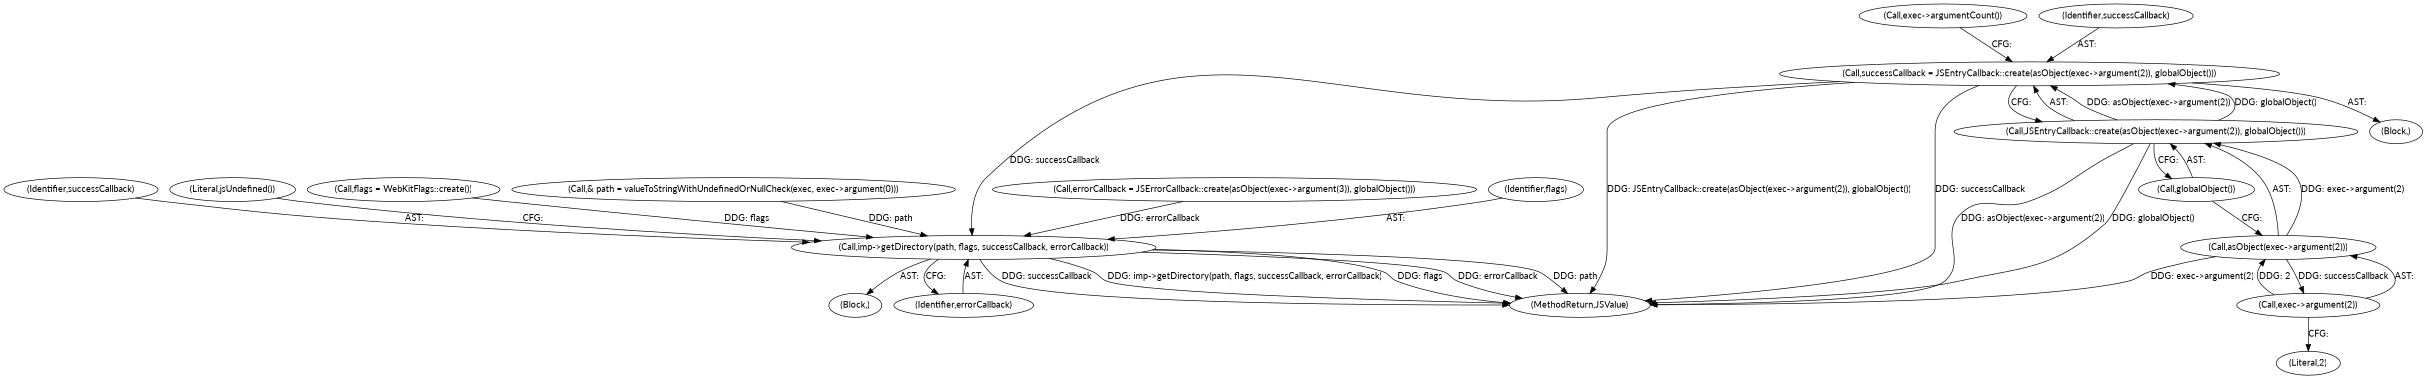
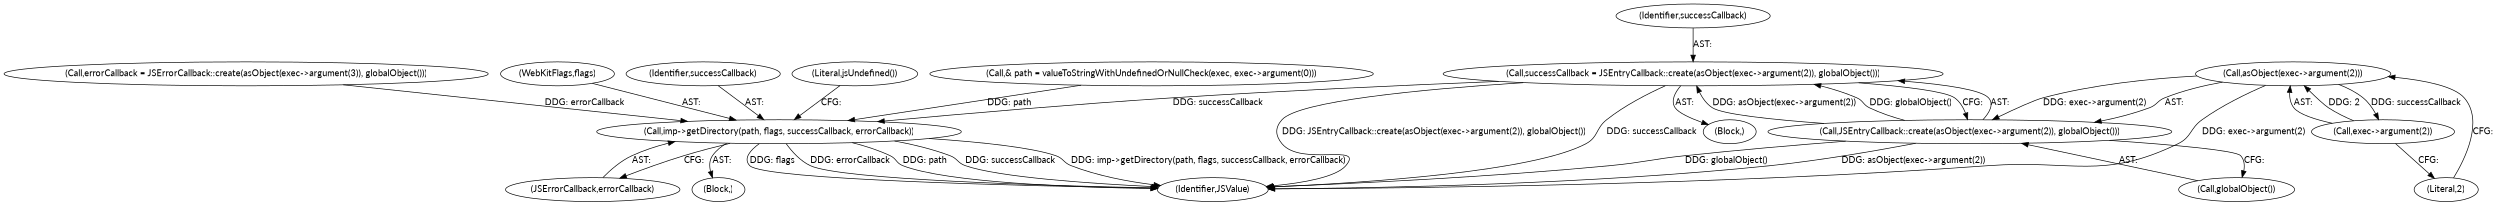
(1943, 16) -> none
(404, 190) -> none
(1536, 190) -> (557, 74)
(2234, 216) -> (2468, 103)
(964, 305) -> (593, 190)
(1580, 305) -> (1213, 190)
